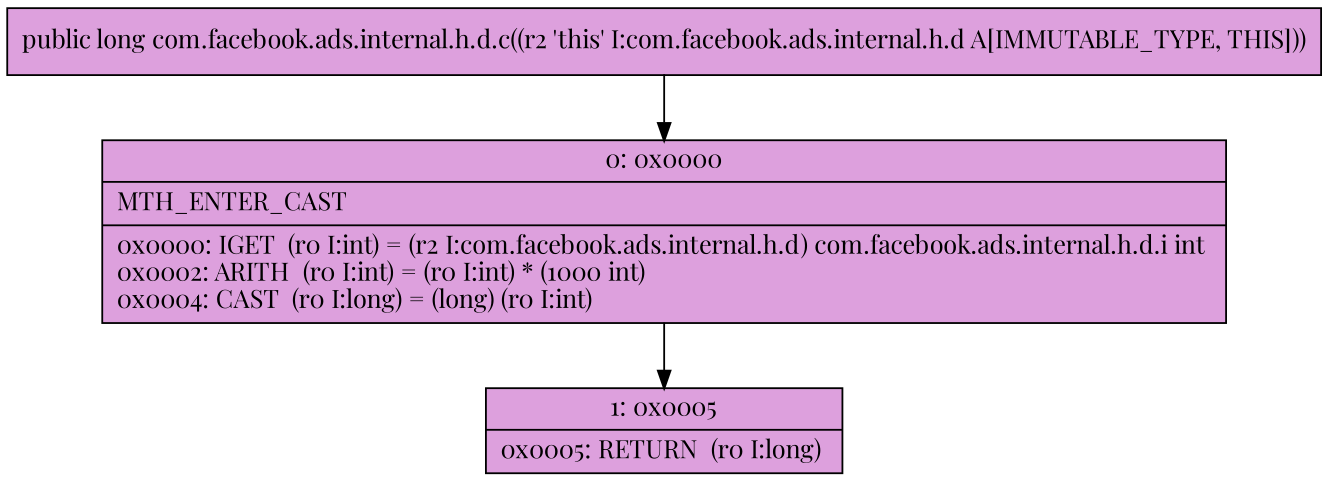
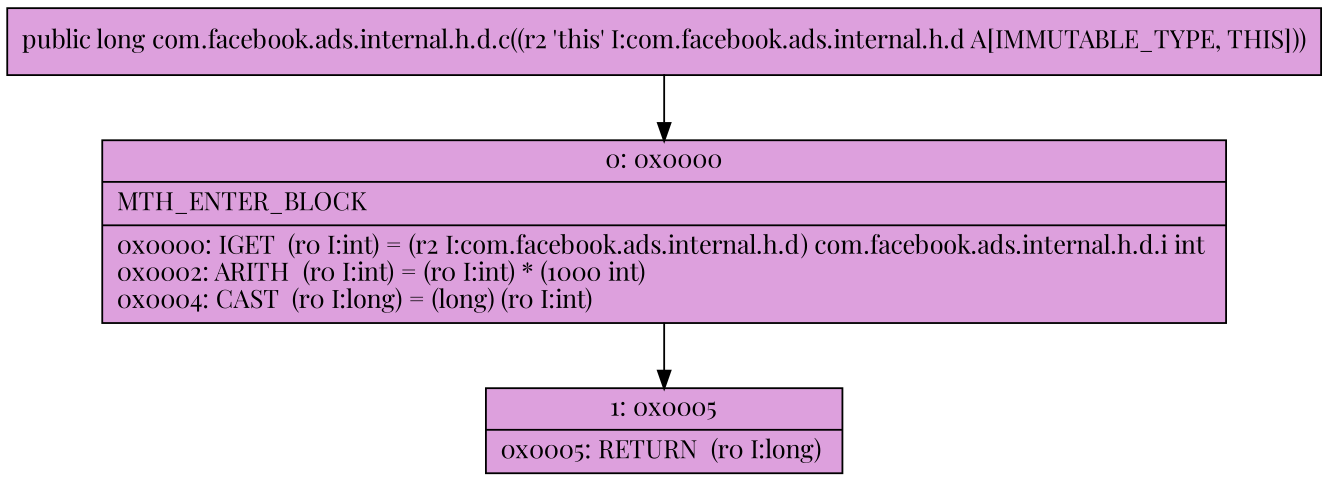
(233, 203) -> (243, 203)
